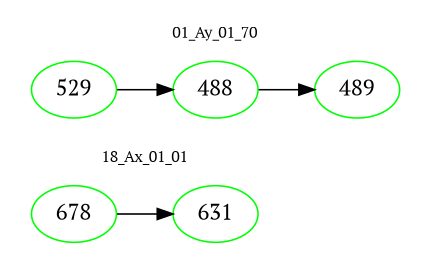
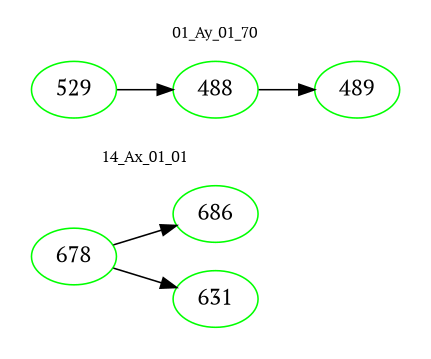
(145, 158) -> (145, 158)
none -> (216, 214)
